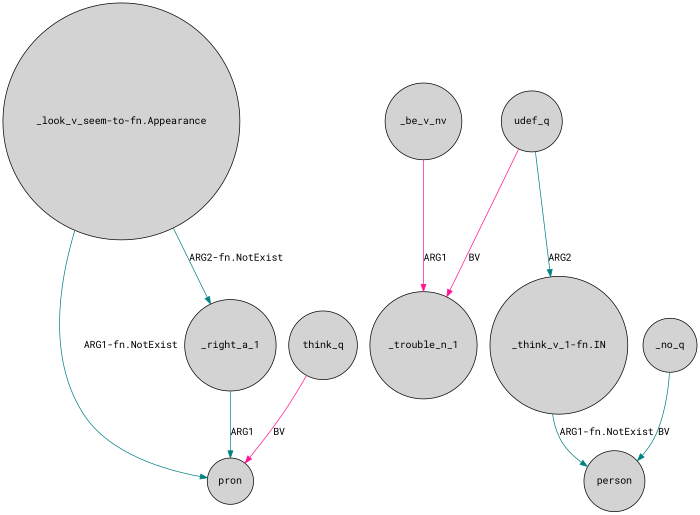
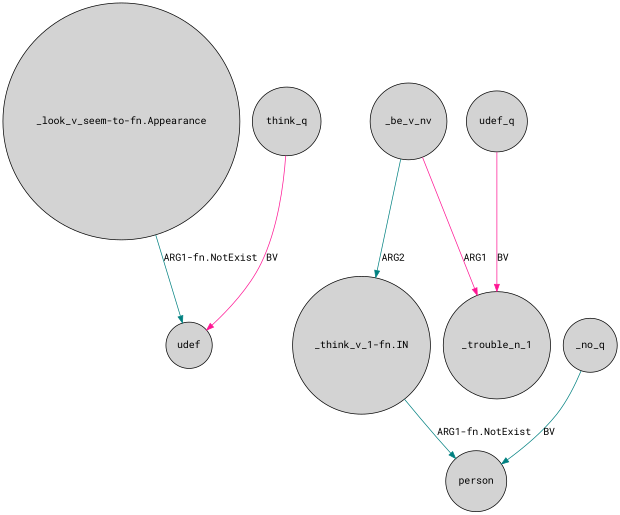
(543, 211) -> (389, 215)
(230, 345) -> none
(230, 481) -> (189, 345)
